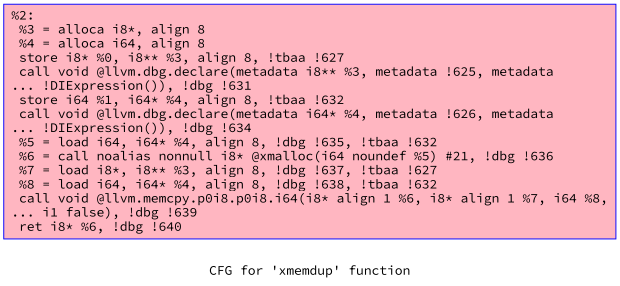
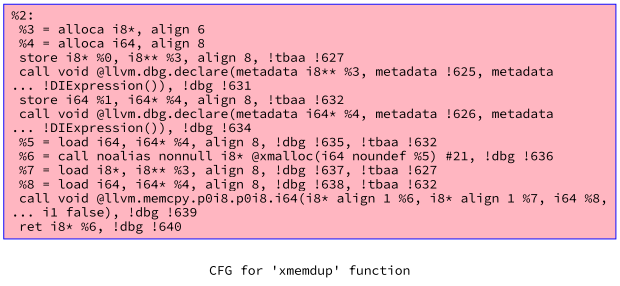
(108, 30) -> (108, 30)
